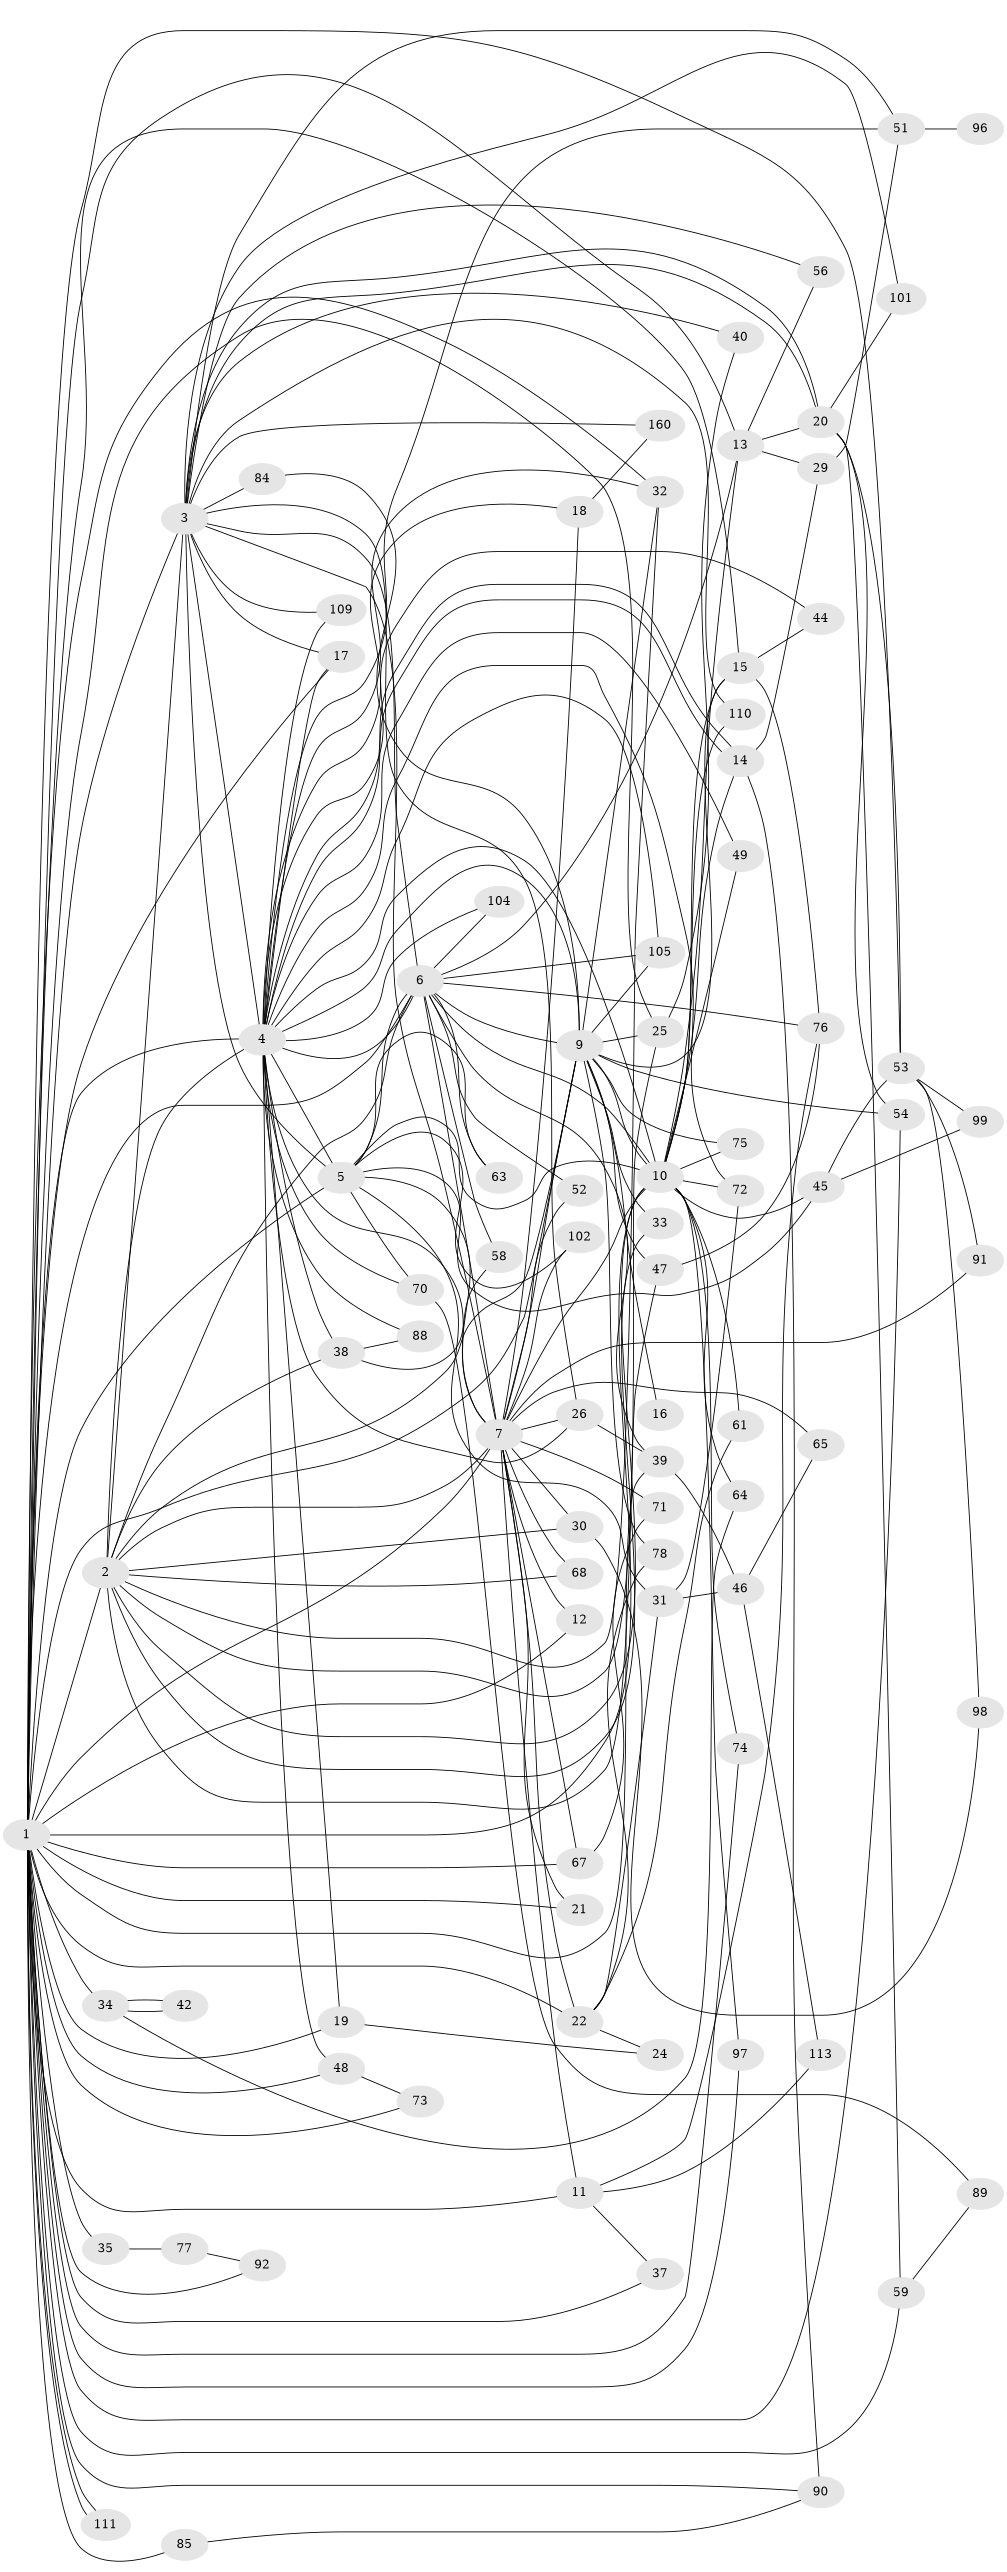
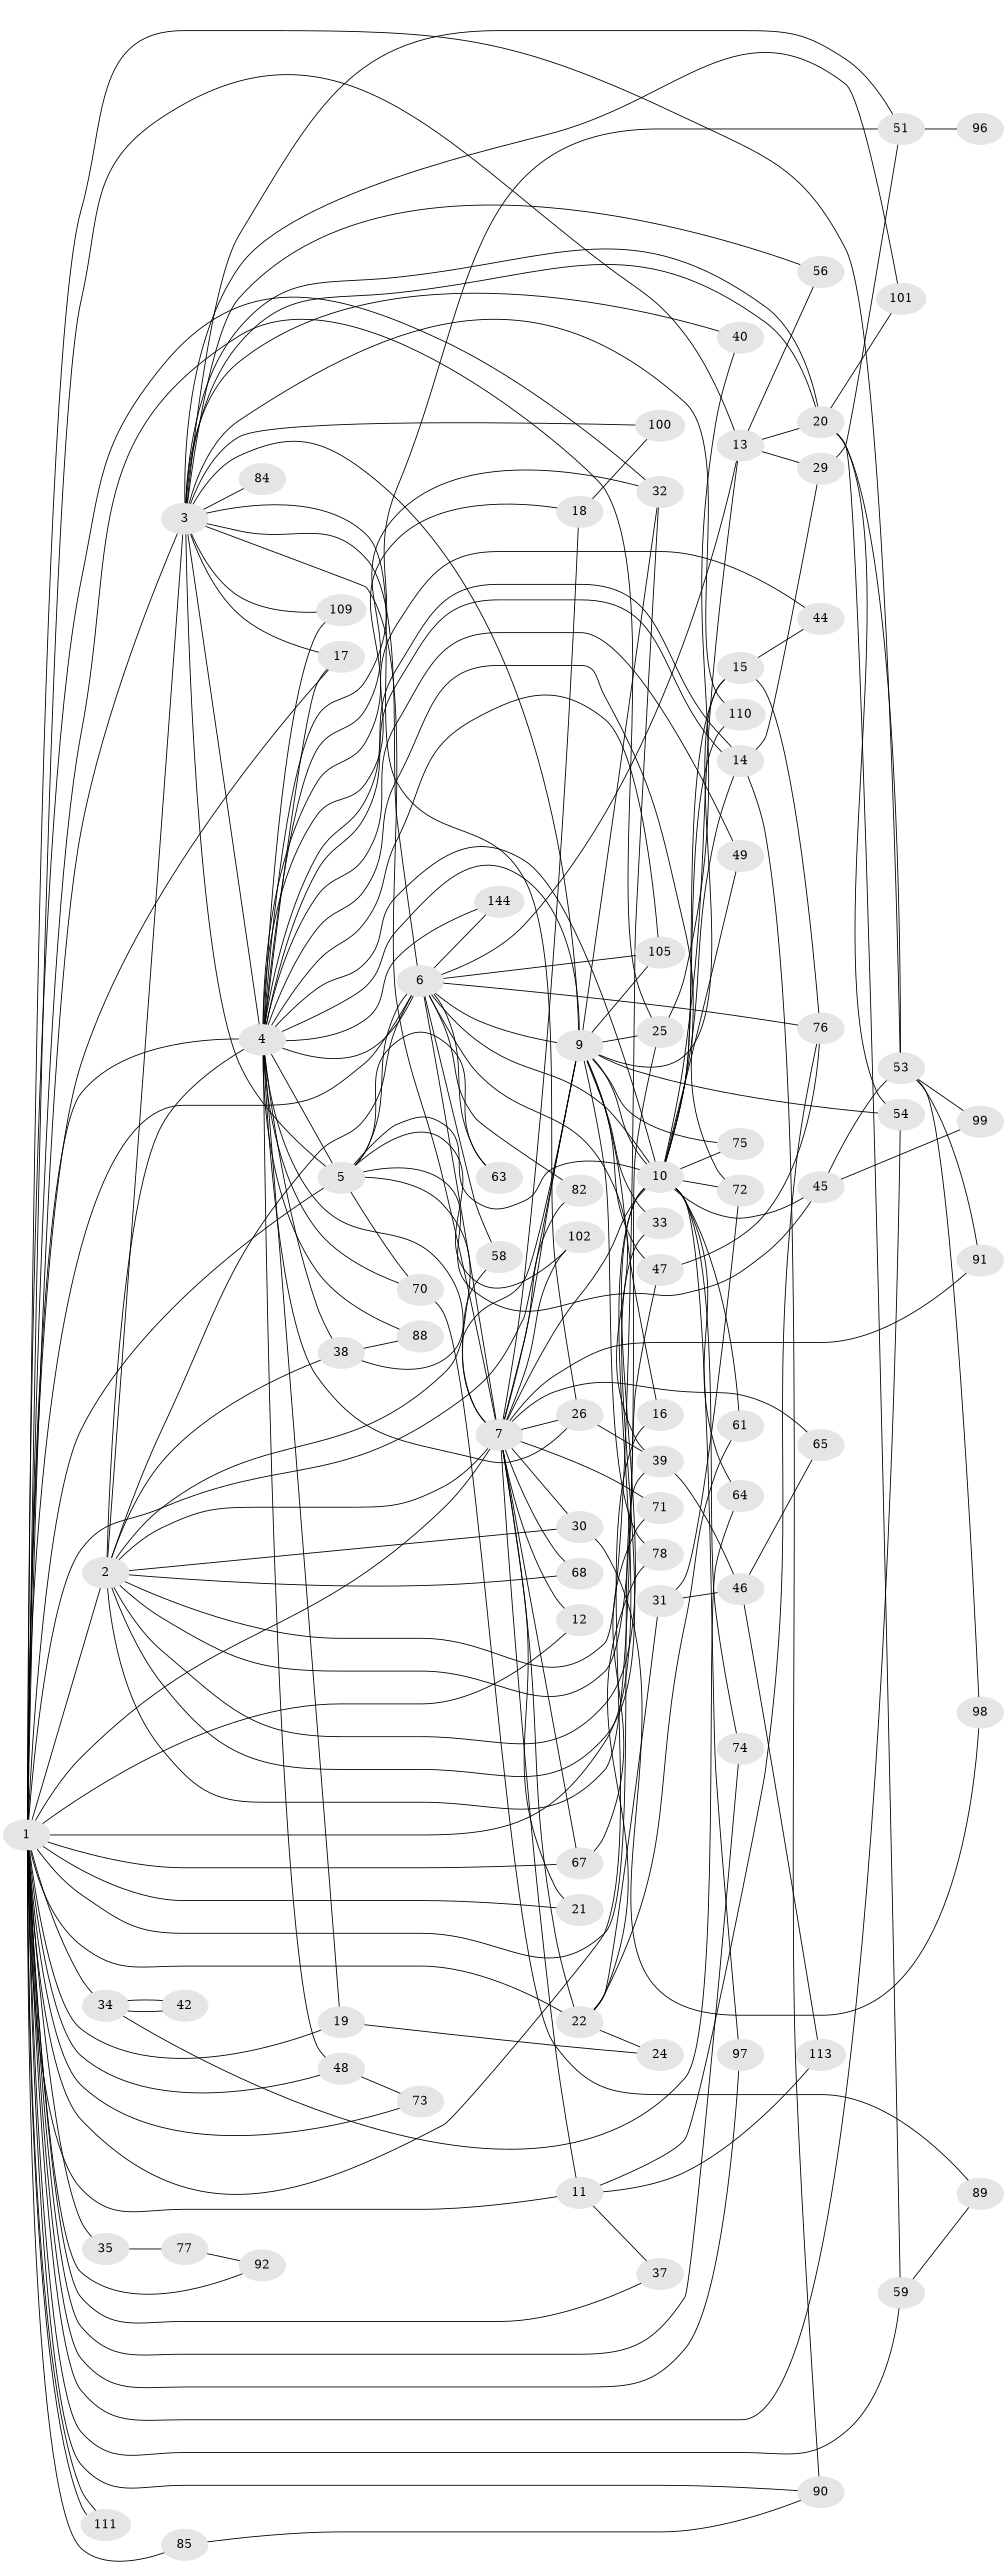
(660, 426) -> (660, 426)
(78, 513) -> (474, 2093)
(417, 766) -> (481, 615)
(499, 902) -> (499, 902)
(580, 1191) -> (580, 1191)
(456, 1424) -> none
